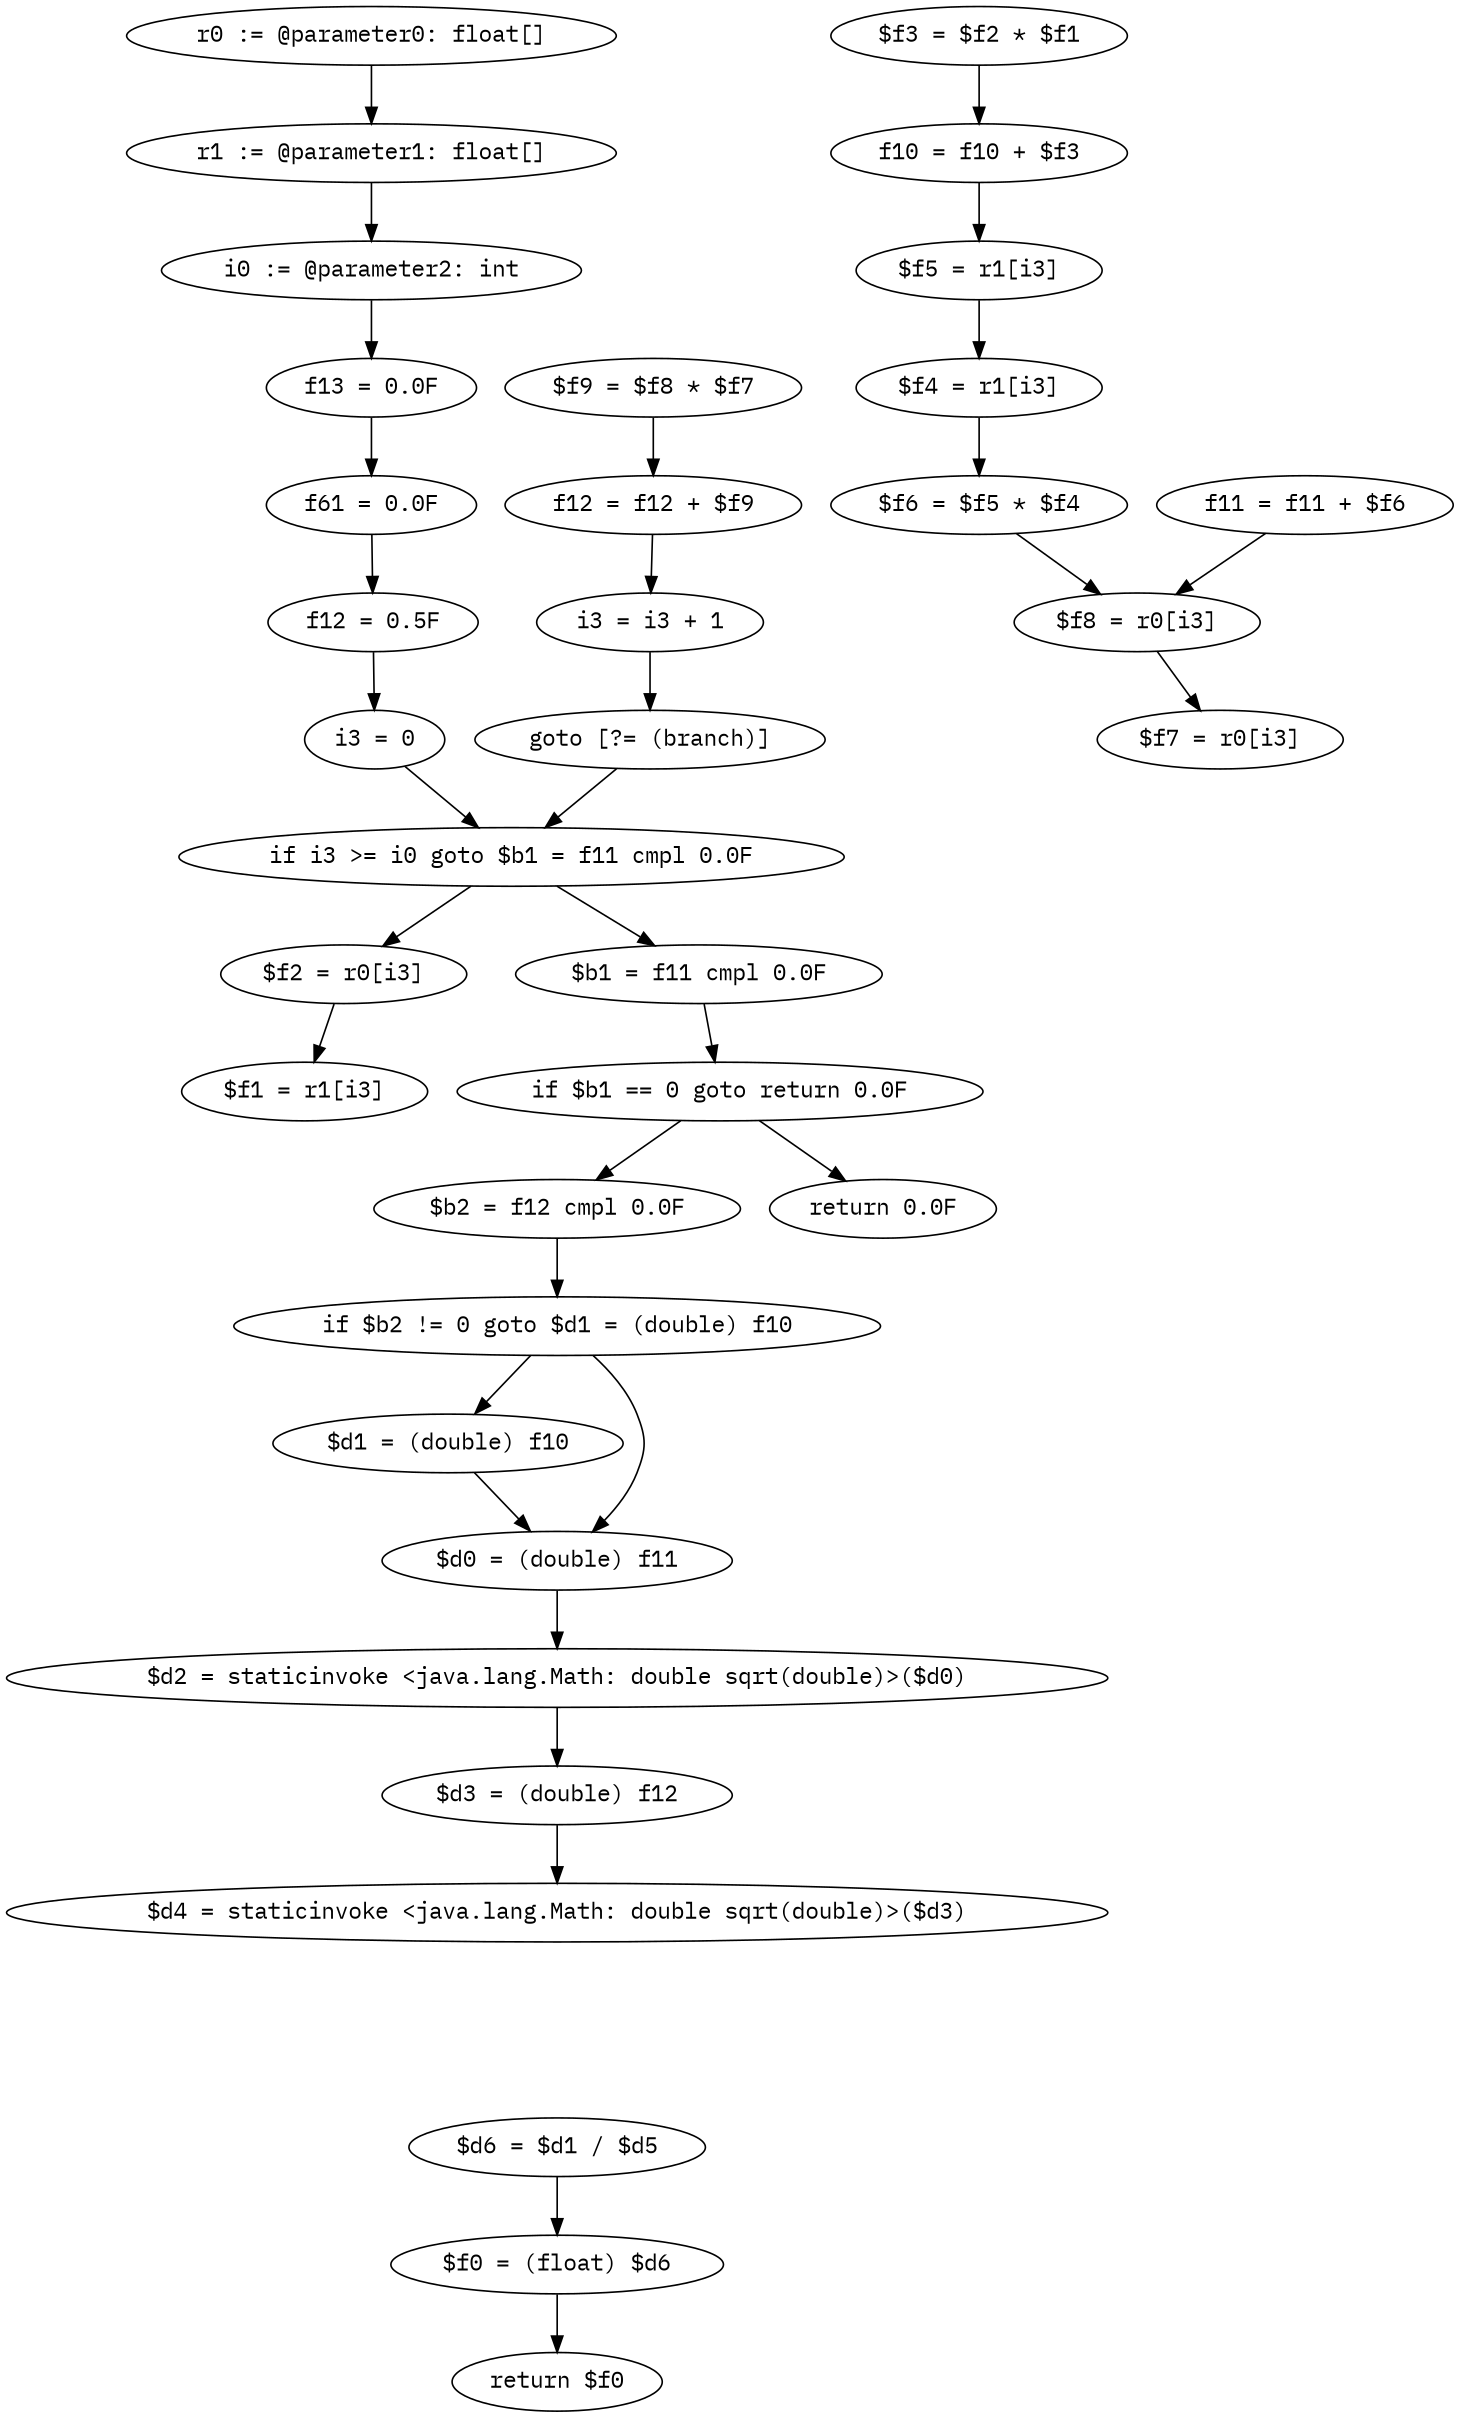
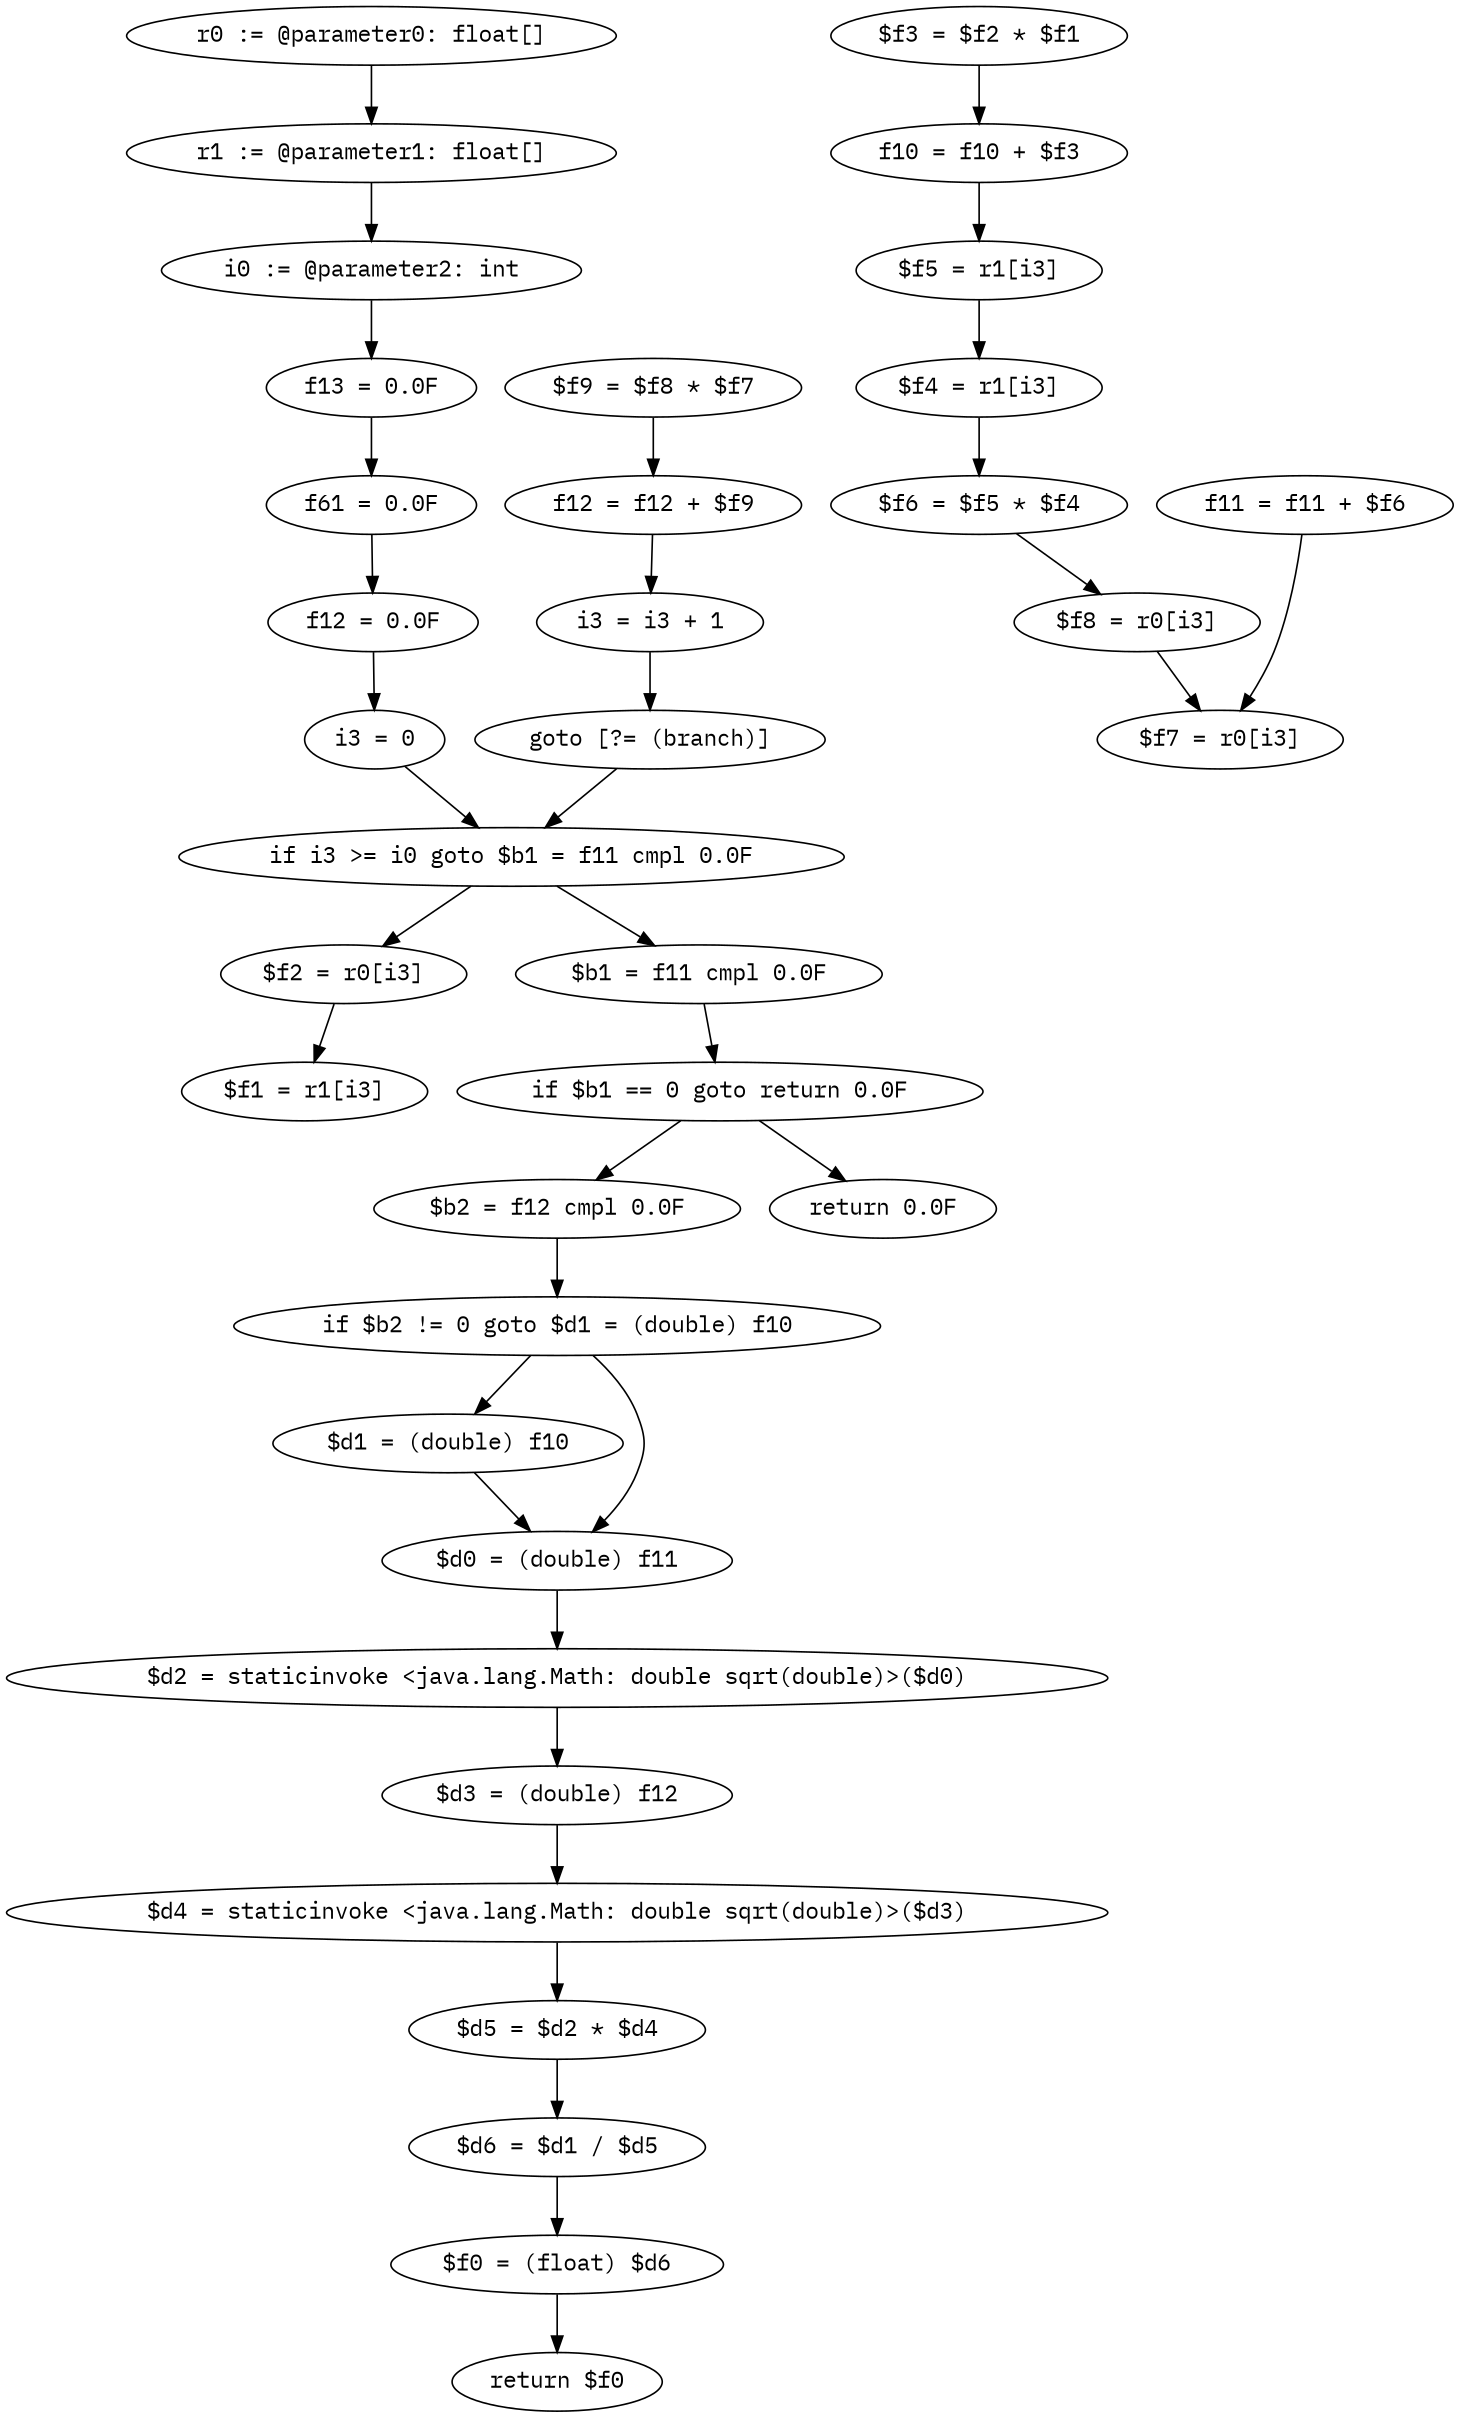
(1228, 559) -> (1285, 619)
(373, 622) -> (373, 622)
none -> (557, 2030)
